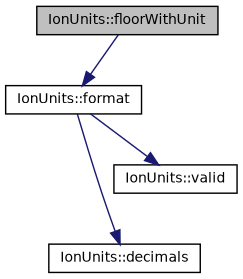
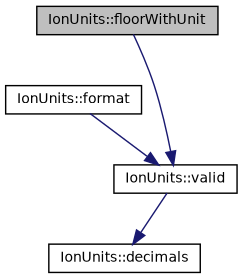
(104, 54) -> (156, 91)
(95, 173) -> (154, 213)
